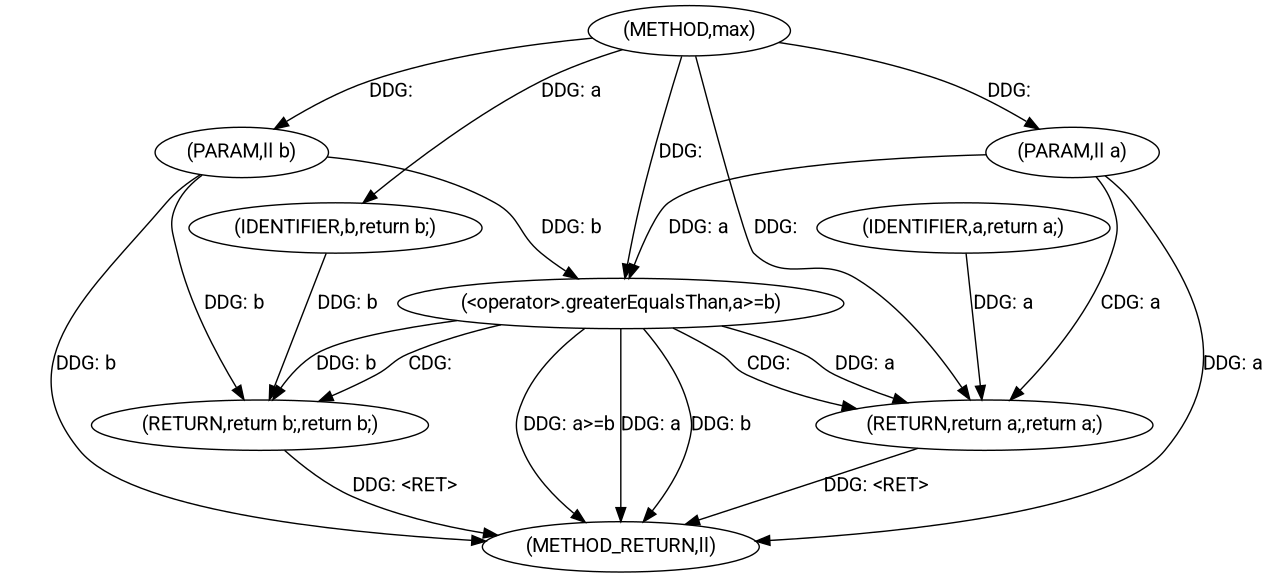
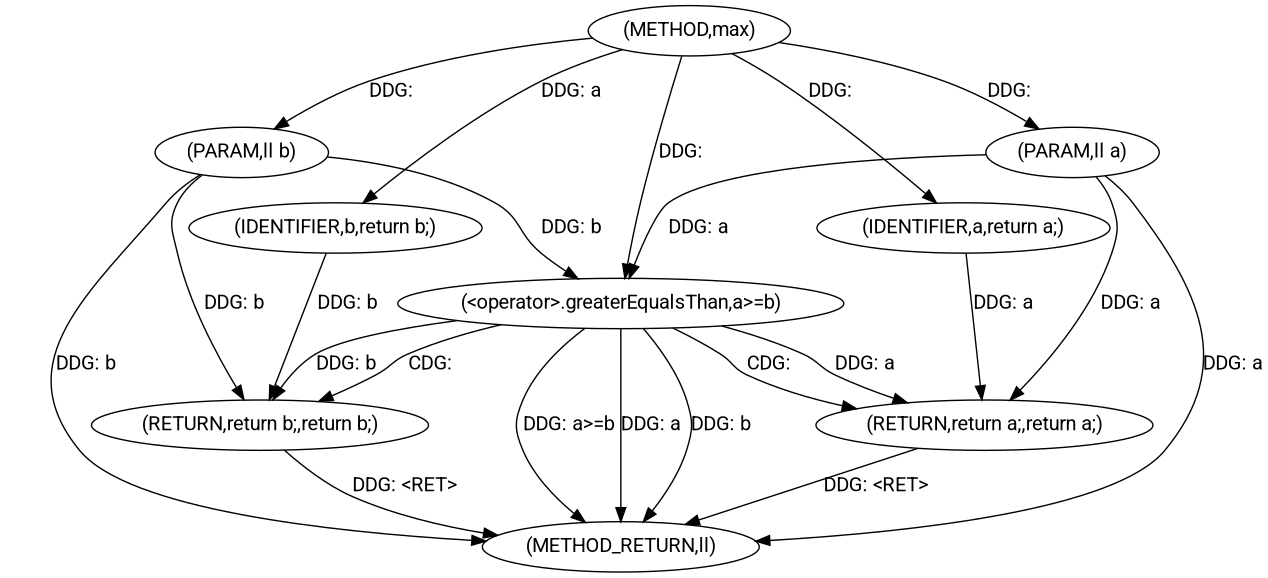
(778, 267) -> (832, 119)
(1131, 303) -> (1131, 303)
